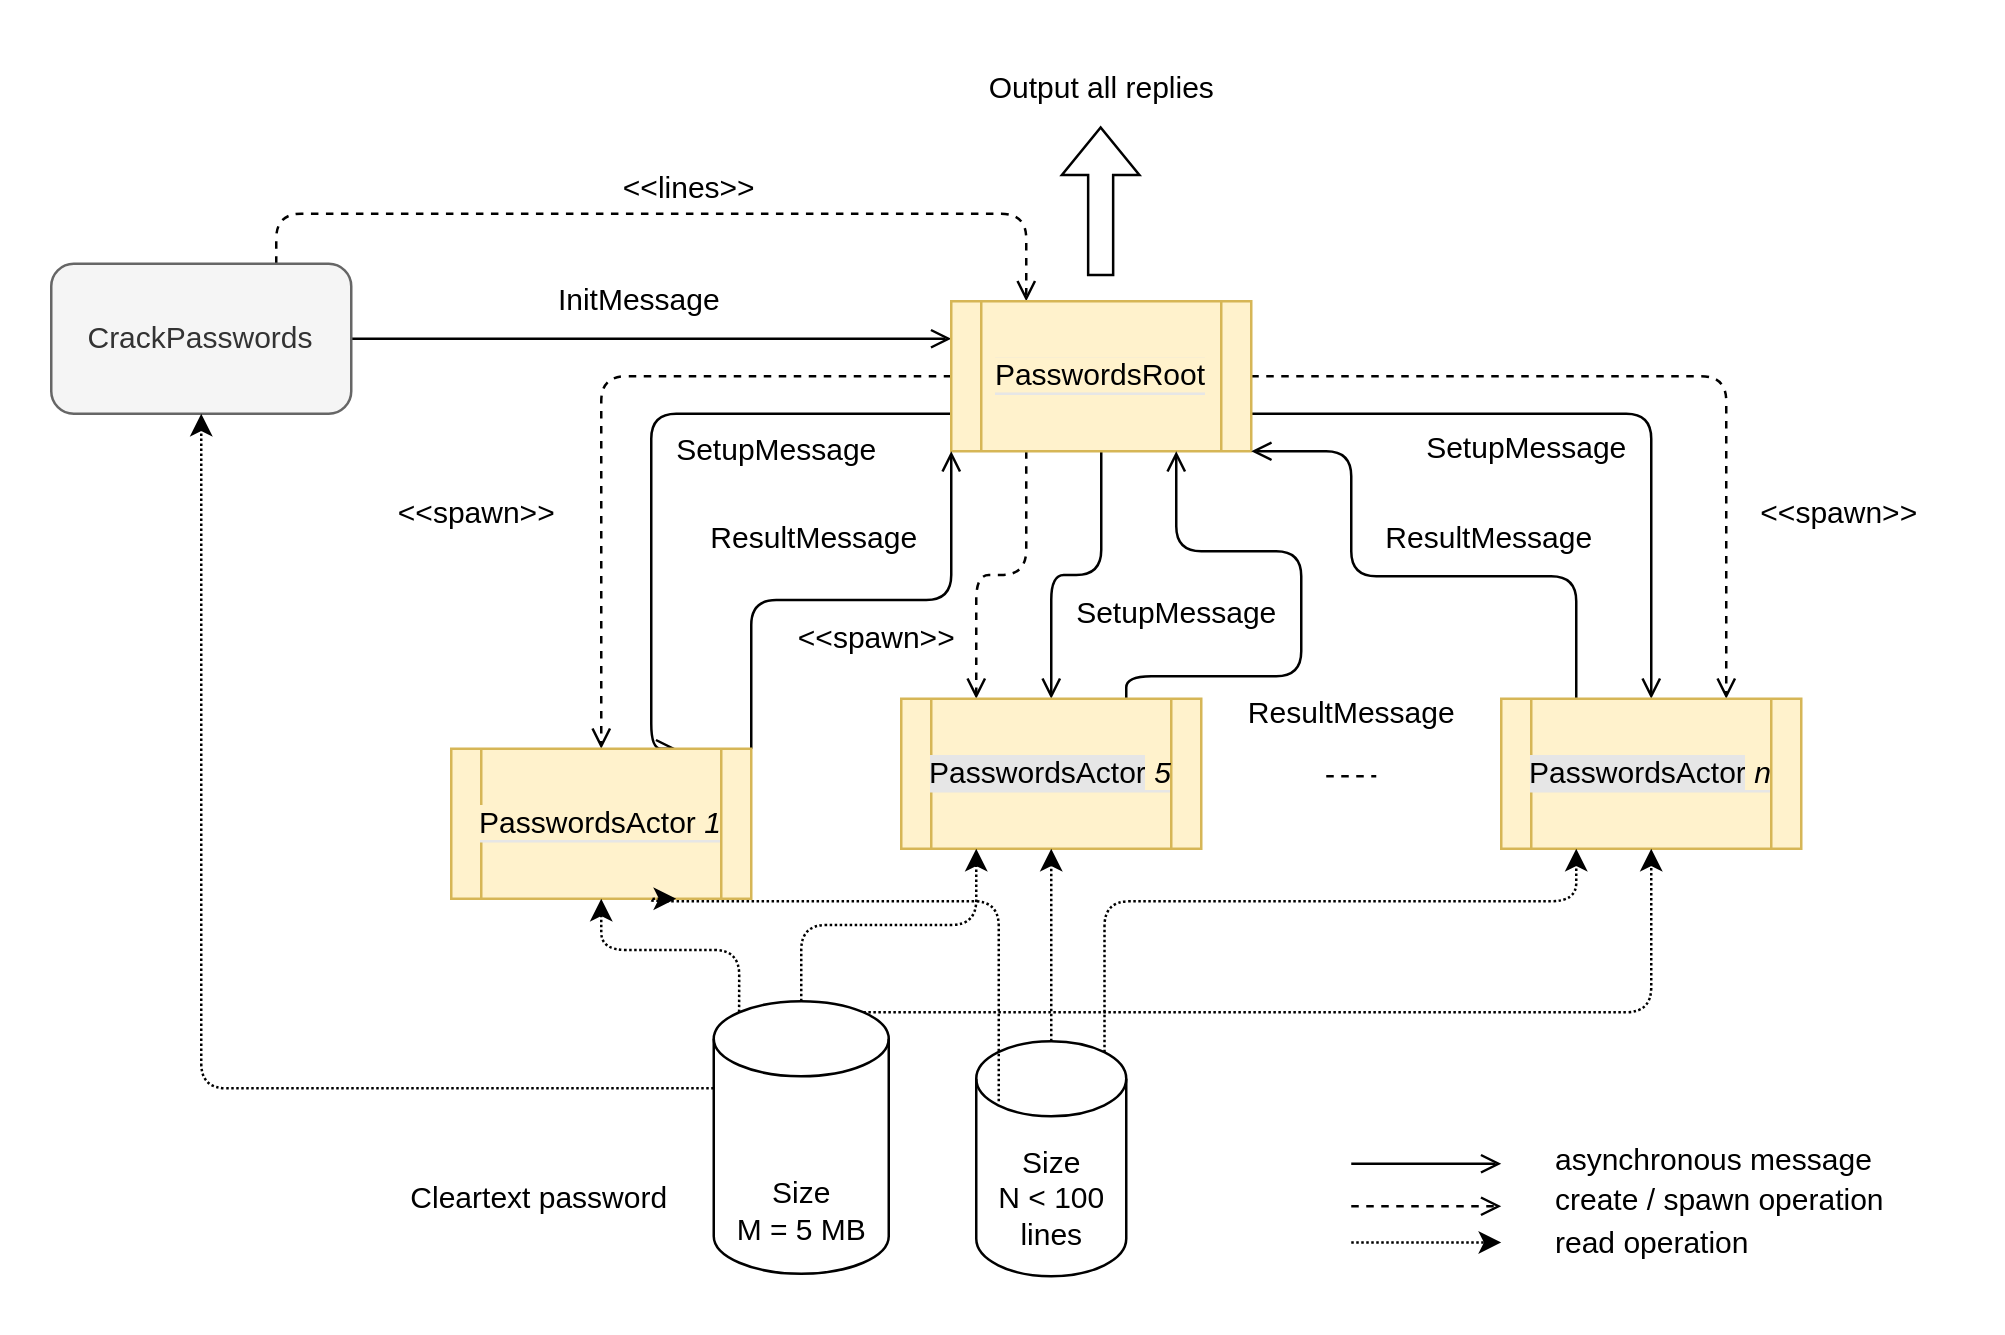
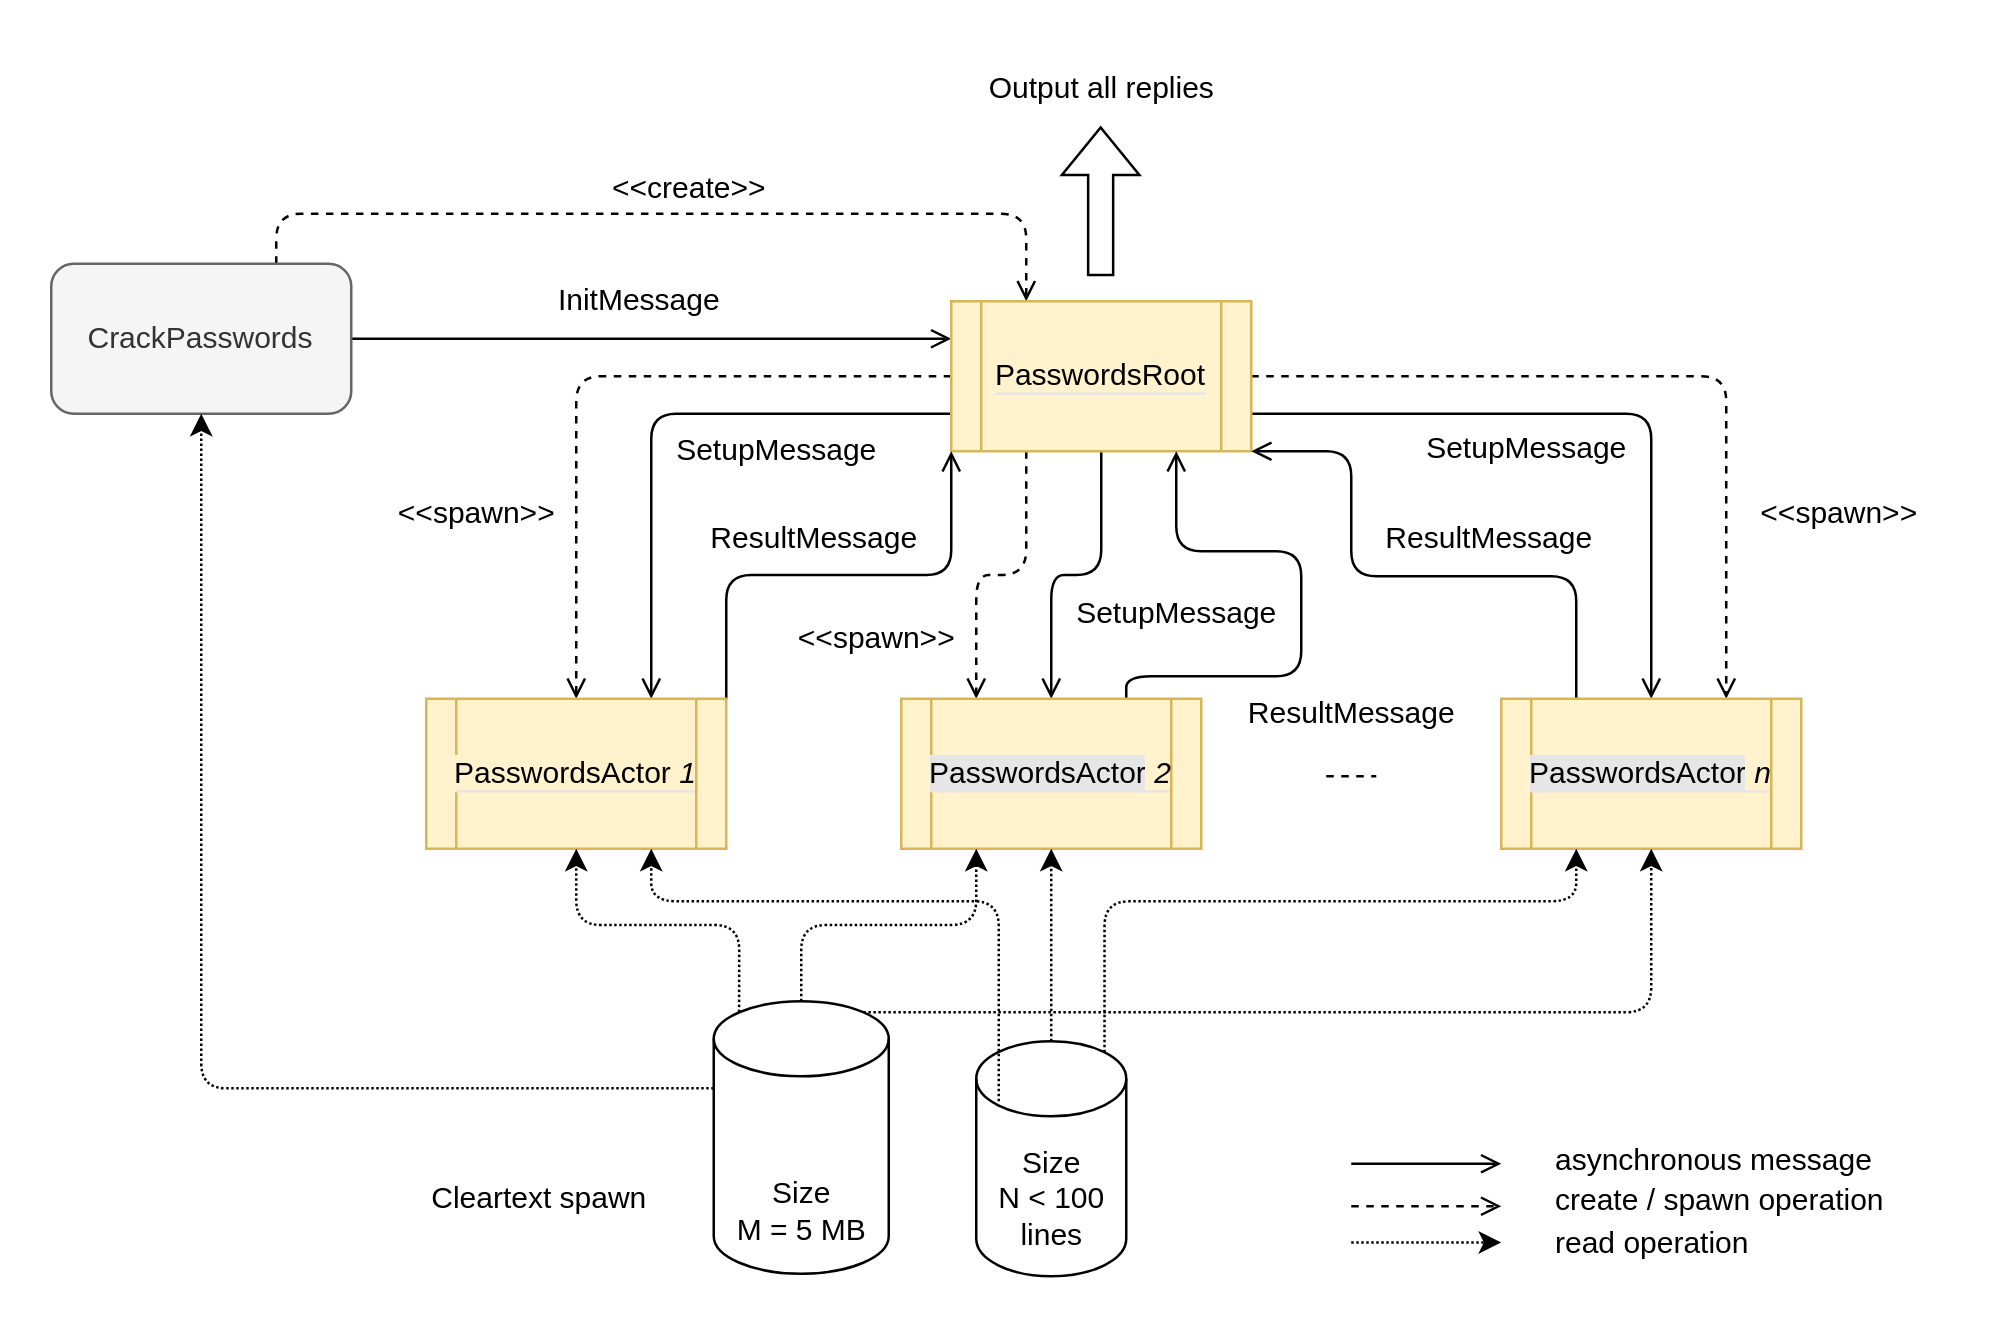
(690, 189) -> (690, 189)
(1051, 774) -> (1051, 774)
(601, 824) -> (576, 774)
(540, 1199) -> (540, 1199)
